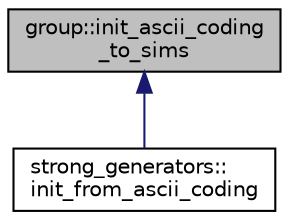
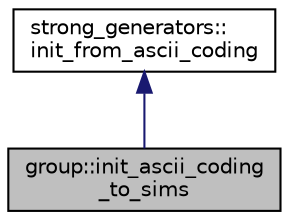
(144, 121) -> (144, 121)
